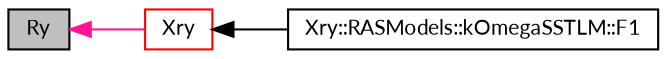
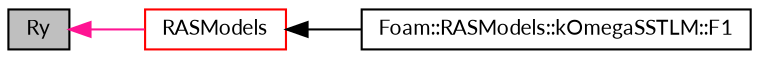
(179, 29) -> (216, 29)
(473, 29) -> (556, 29)
